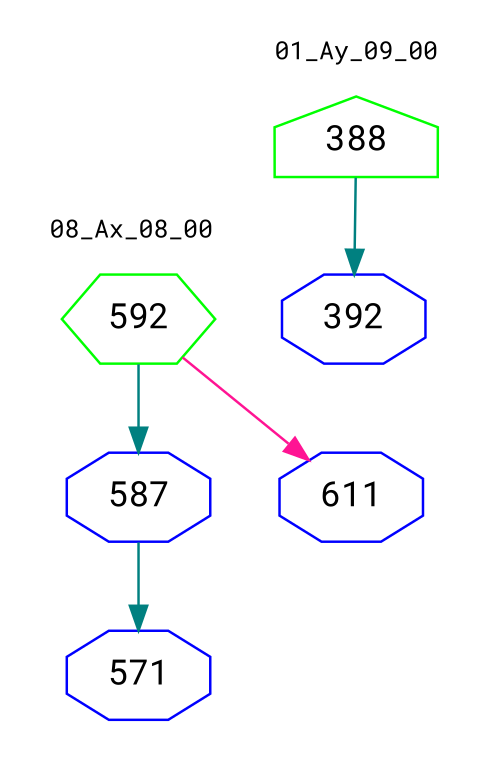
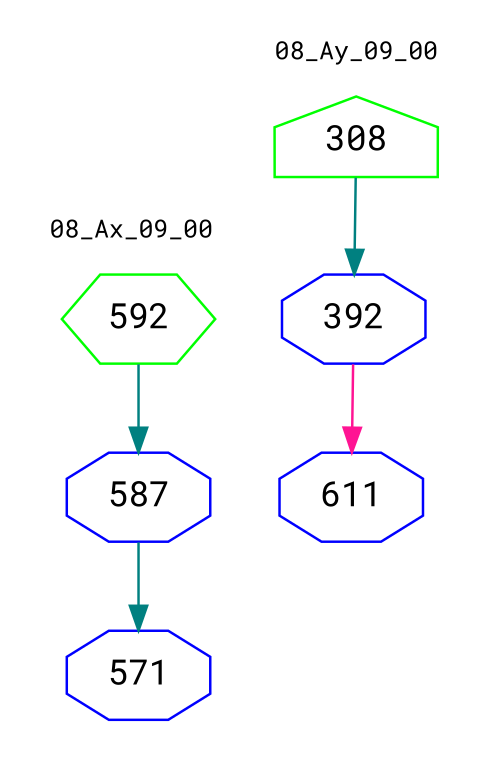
(357, 53) -> (357, 53)
(356, 141) -> (356, 141)
(132, 231) -> (132, 231)
(220, 388) -> (353, 396)
